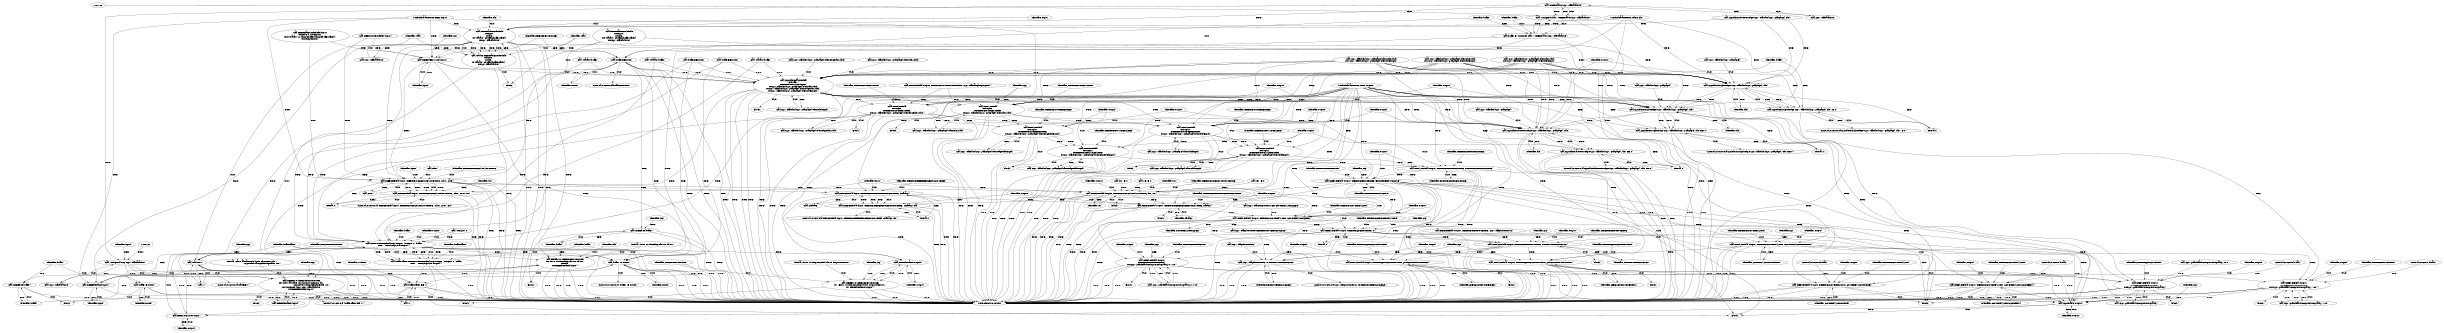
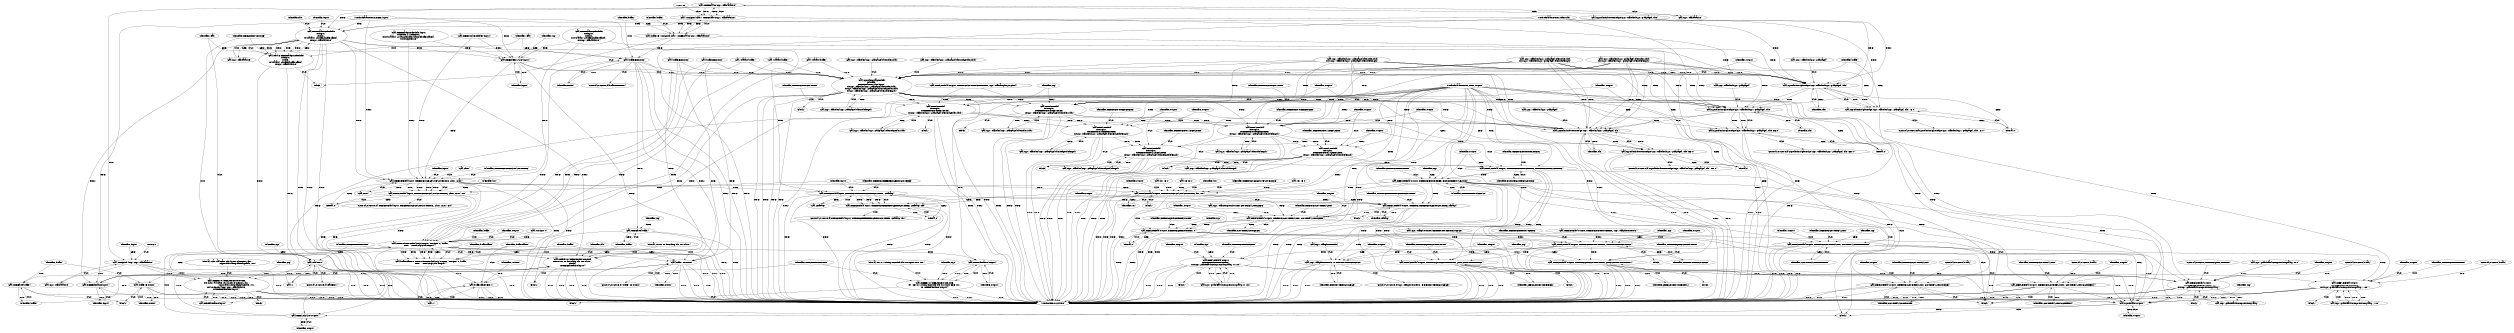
(141, 252) -> (147, 252)
(2144, 262) -> (2208, 262)
(344, 303) -> none
